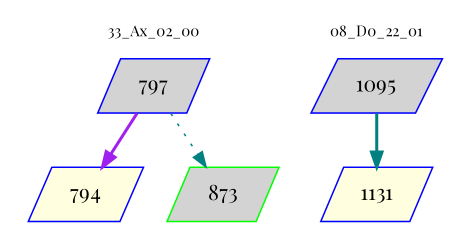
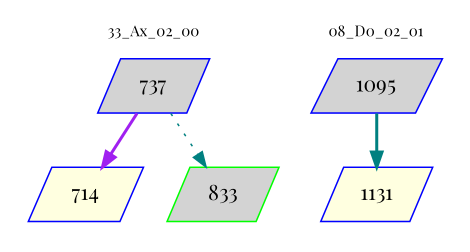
(377, 32) -> (377, 32)
(154, 86) -> (154, 86)
(86, 194) -> (86, 194)
(223, 194) -> (223, 194)
